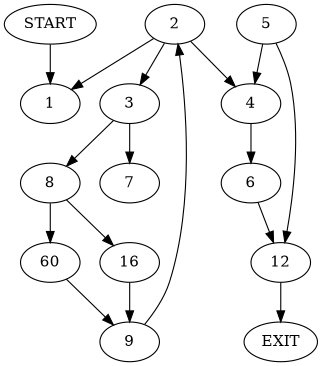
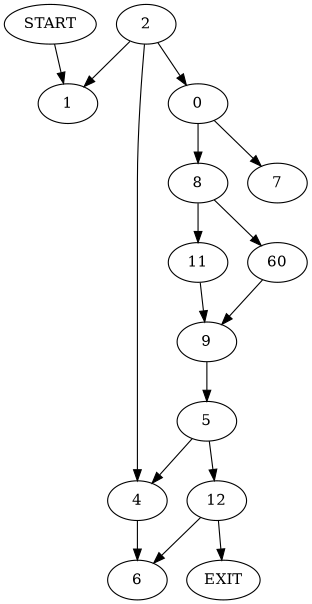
(130, 104) -> (198, 104)
(185, 194) -> (207, 376)
(264, 217) -> (181, 536)
(130, 262) -> (198, 262)
